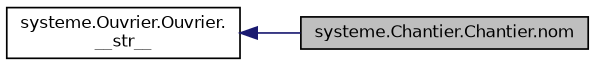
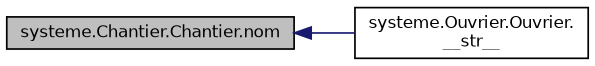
(279, 33) -> (333, 33)
